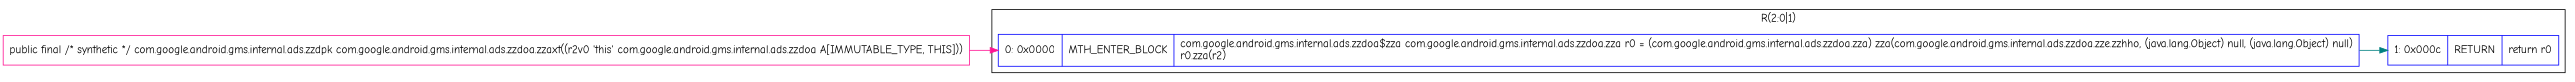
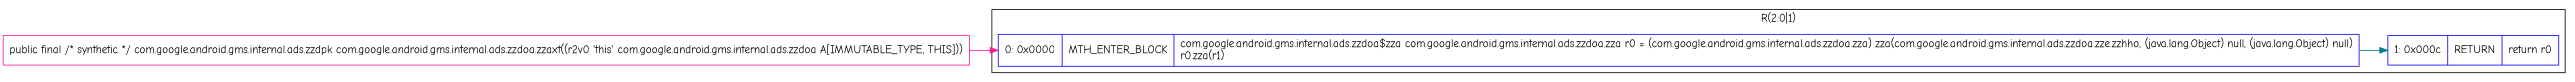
(1204, 56) -> (1202, 56)
